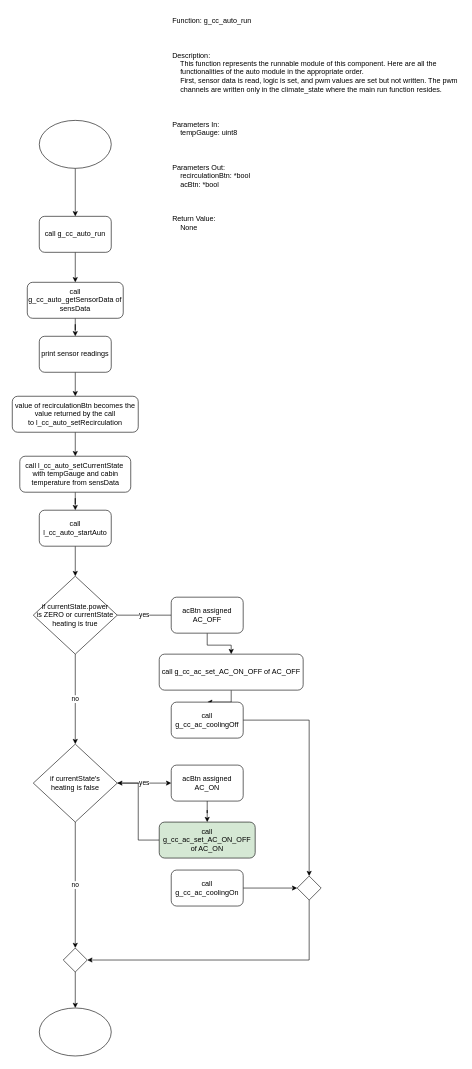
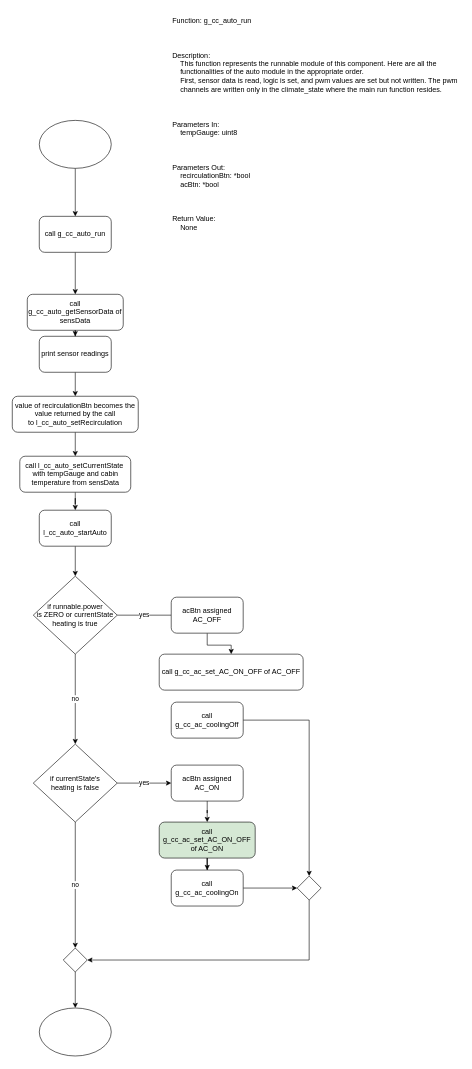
(75, 300) -> (75, 312)
(75, 615) -> (75, 615)
(212, 702) -> none
(138, 823) -> (207, 866)
